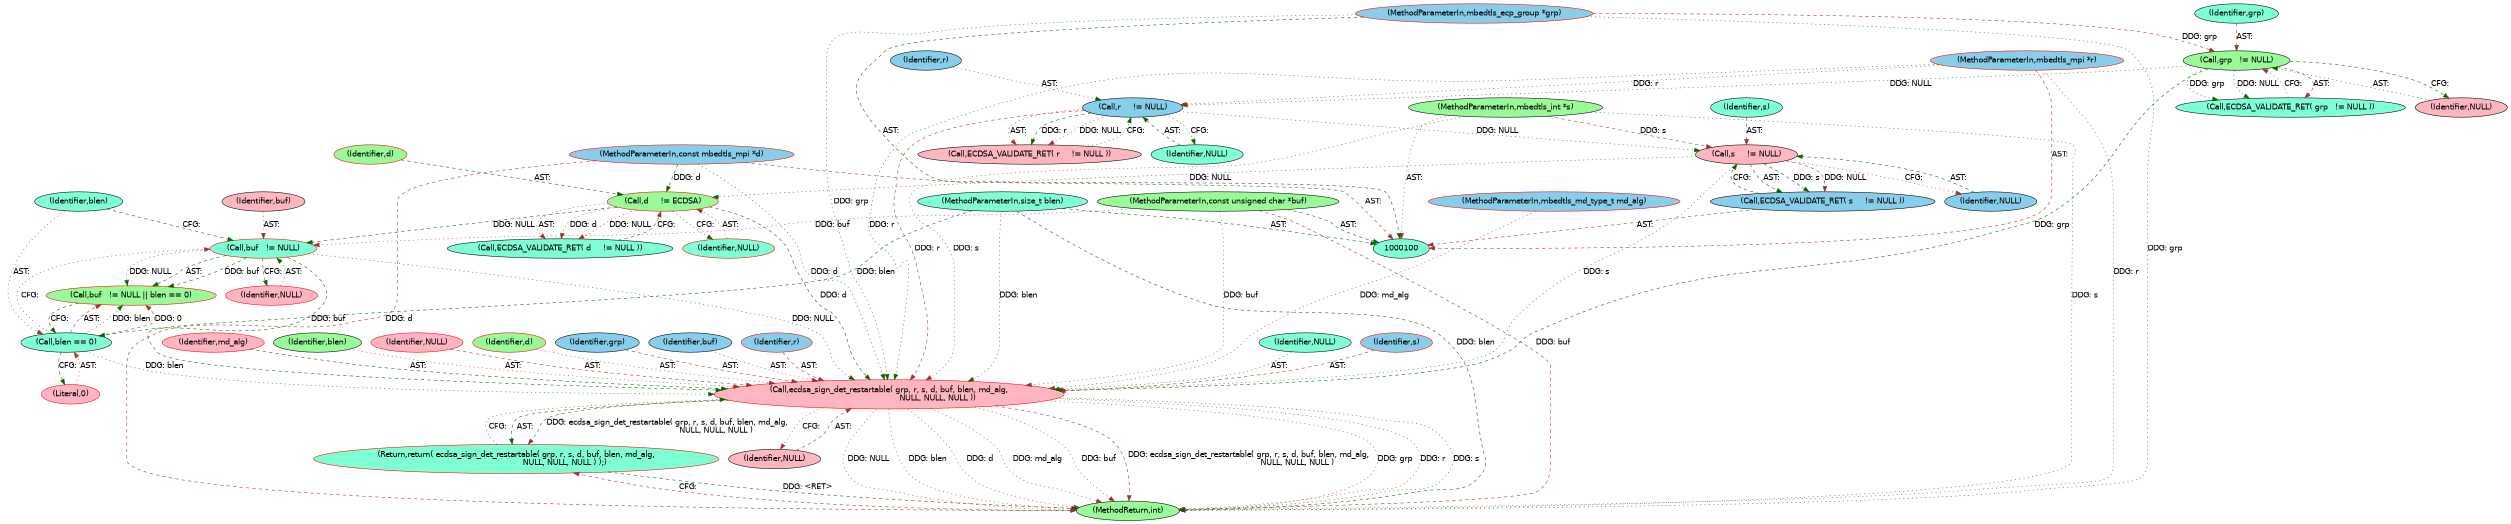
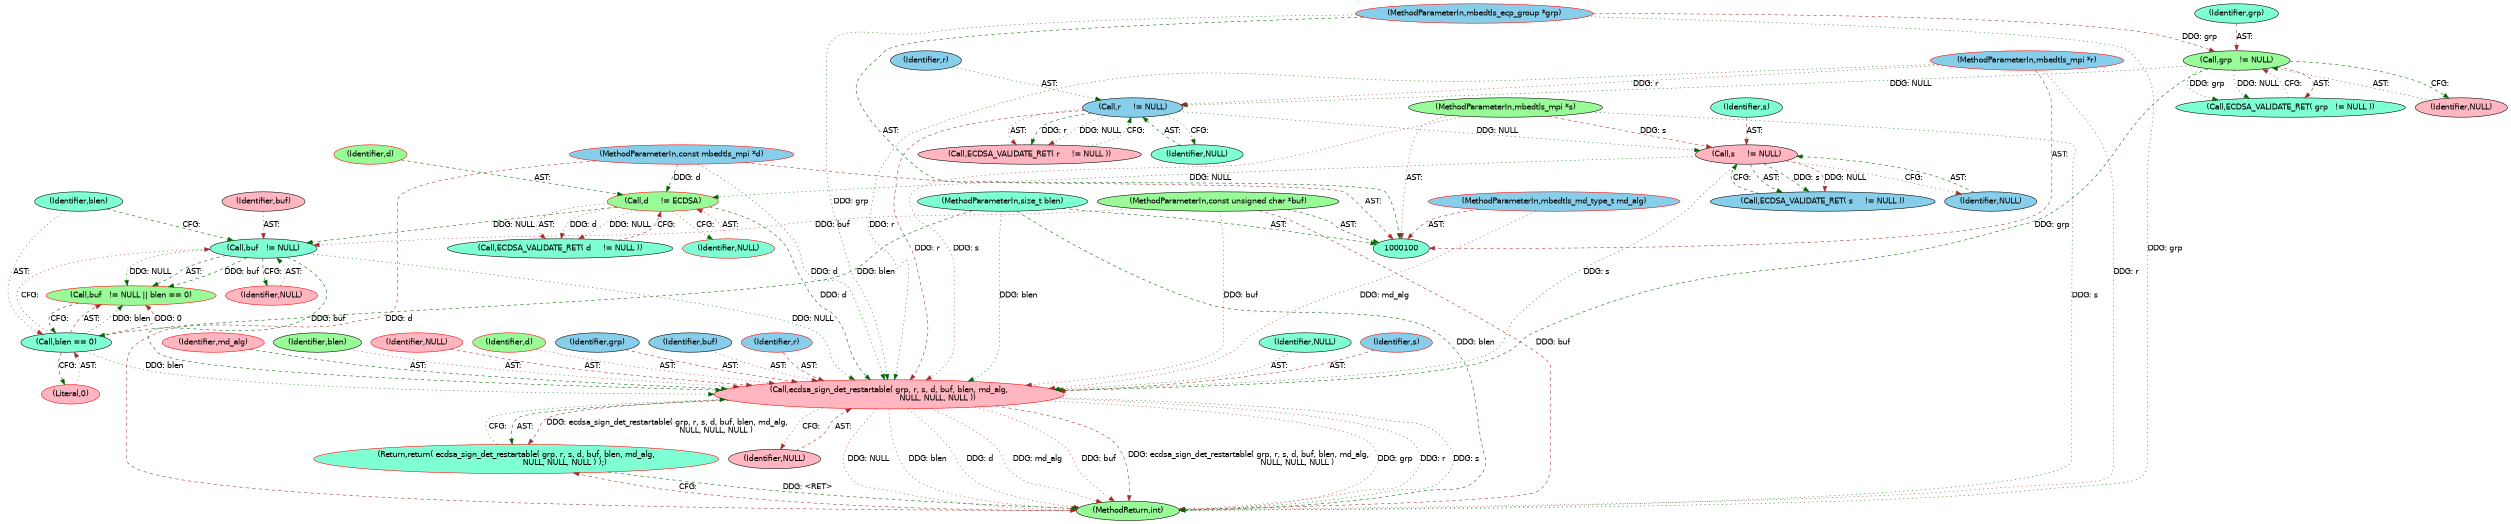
(1506, 108) -> (1506, 108)
(1594, 227) -> (1443, 216)
(263, 249) -> (263, 249)
